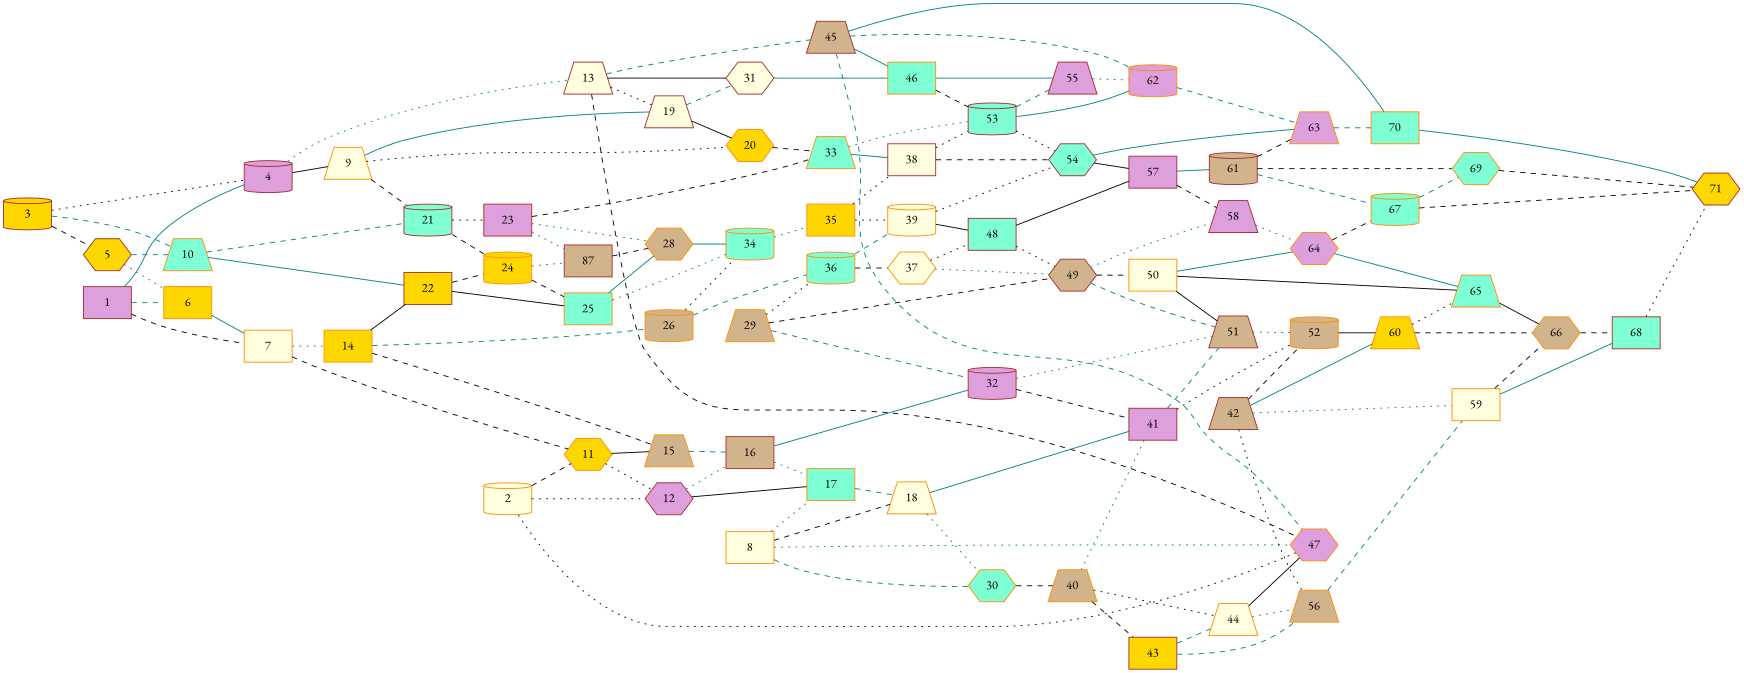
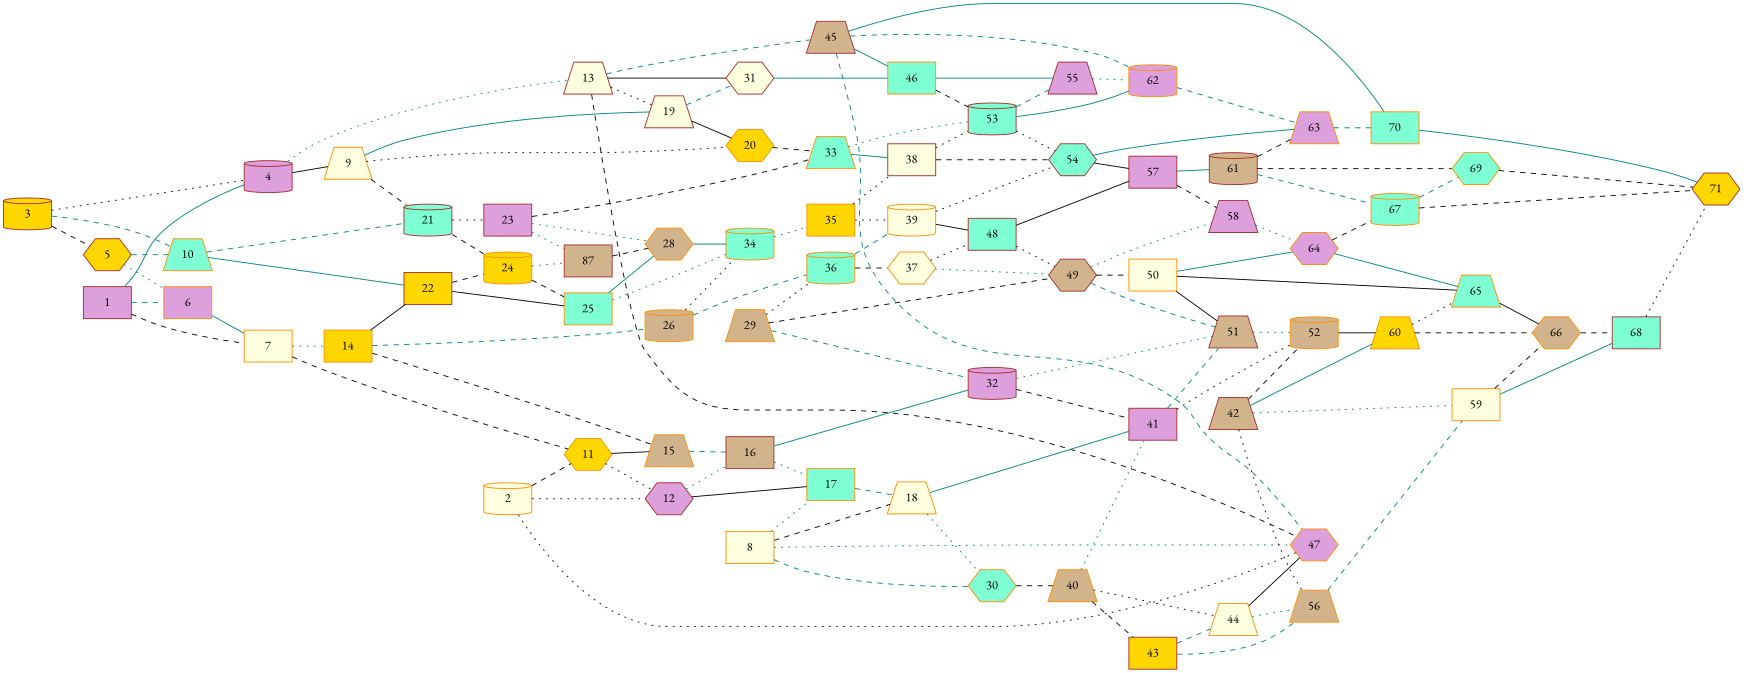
(188, 303) -> (188, 303)
